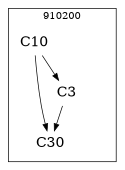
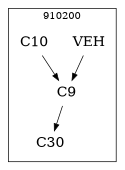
none -> (89, 43)
(39, 90) -> none
(66, 93) -> (66, 93)
